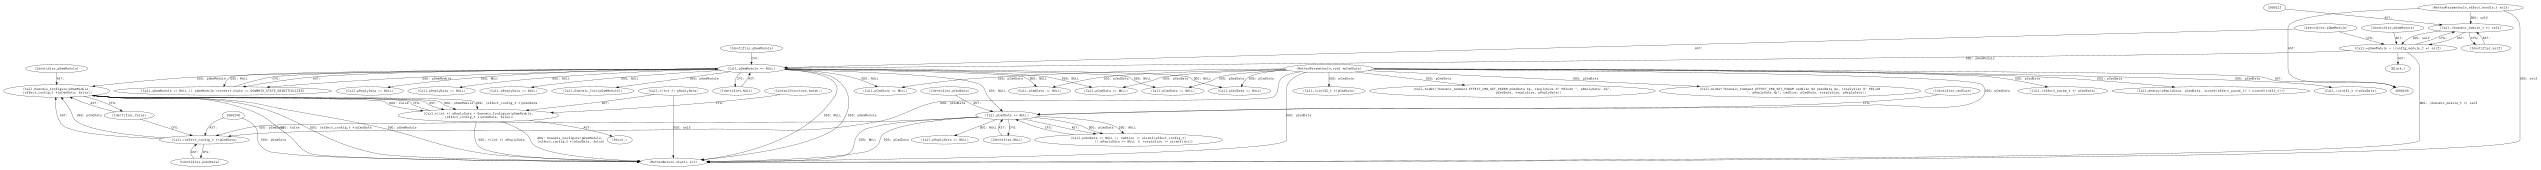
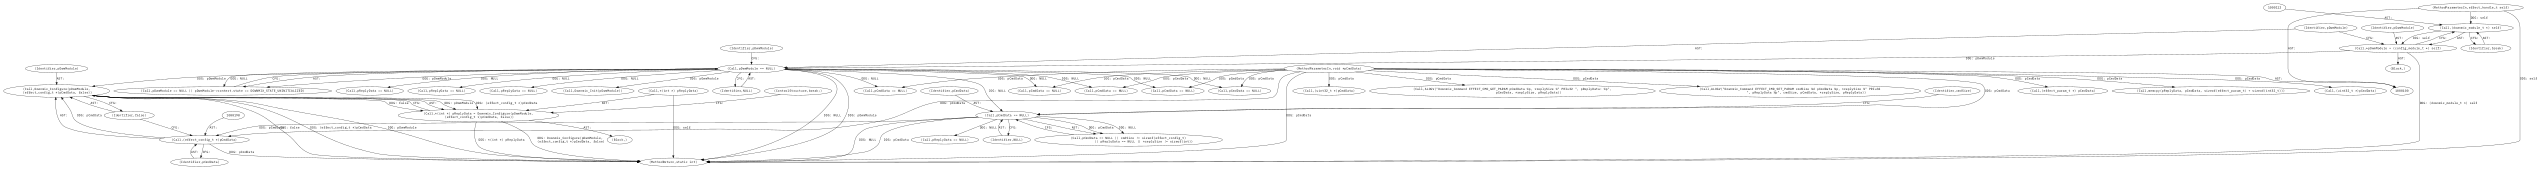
(2486, 48) -> (2486, 48)
(430, 159) -> (347, 159)
